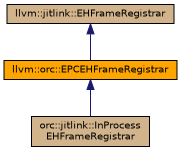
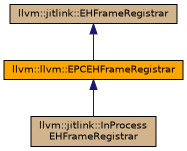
(90, 70) -> (94, 70)
(90, 132) -> (94, 132)
